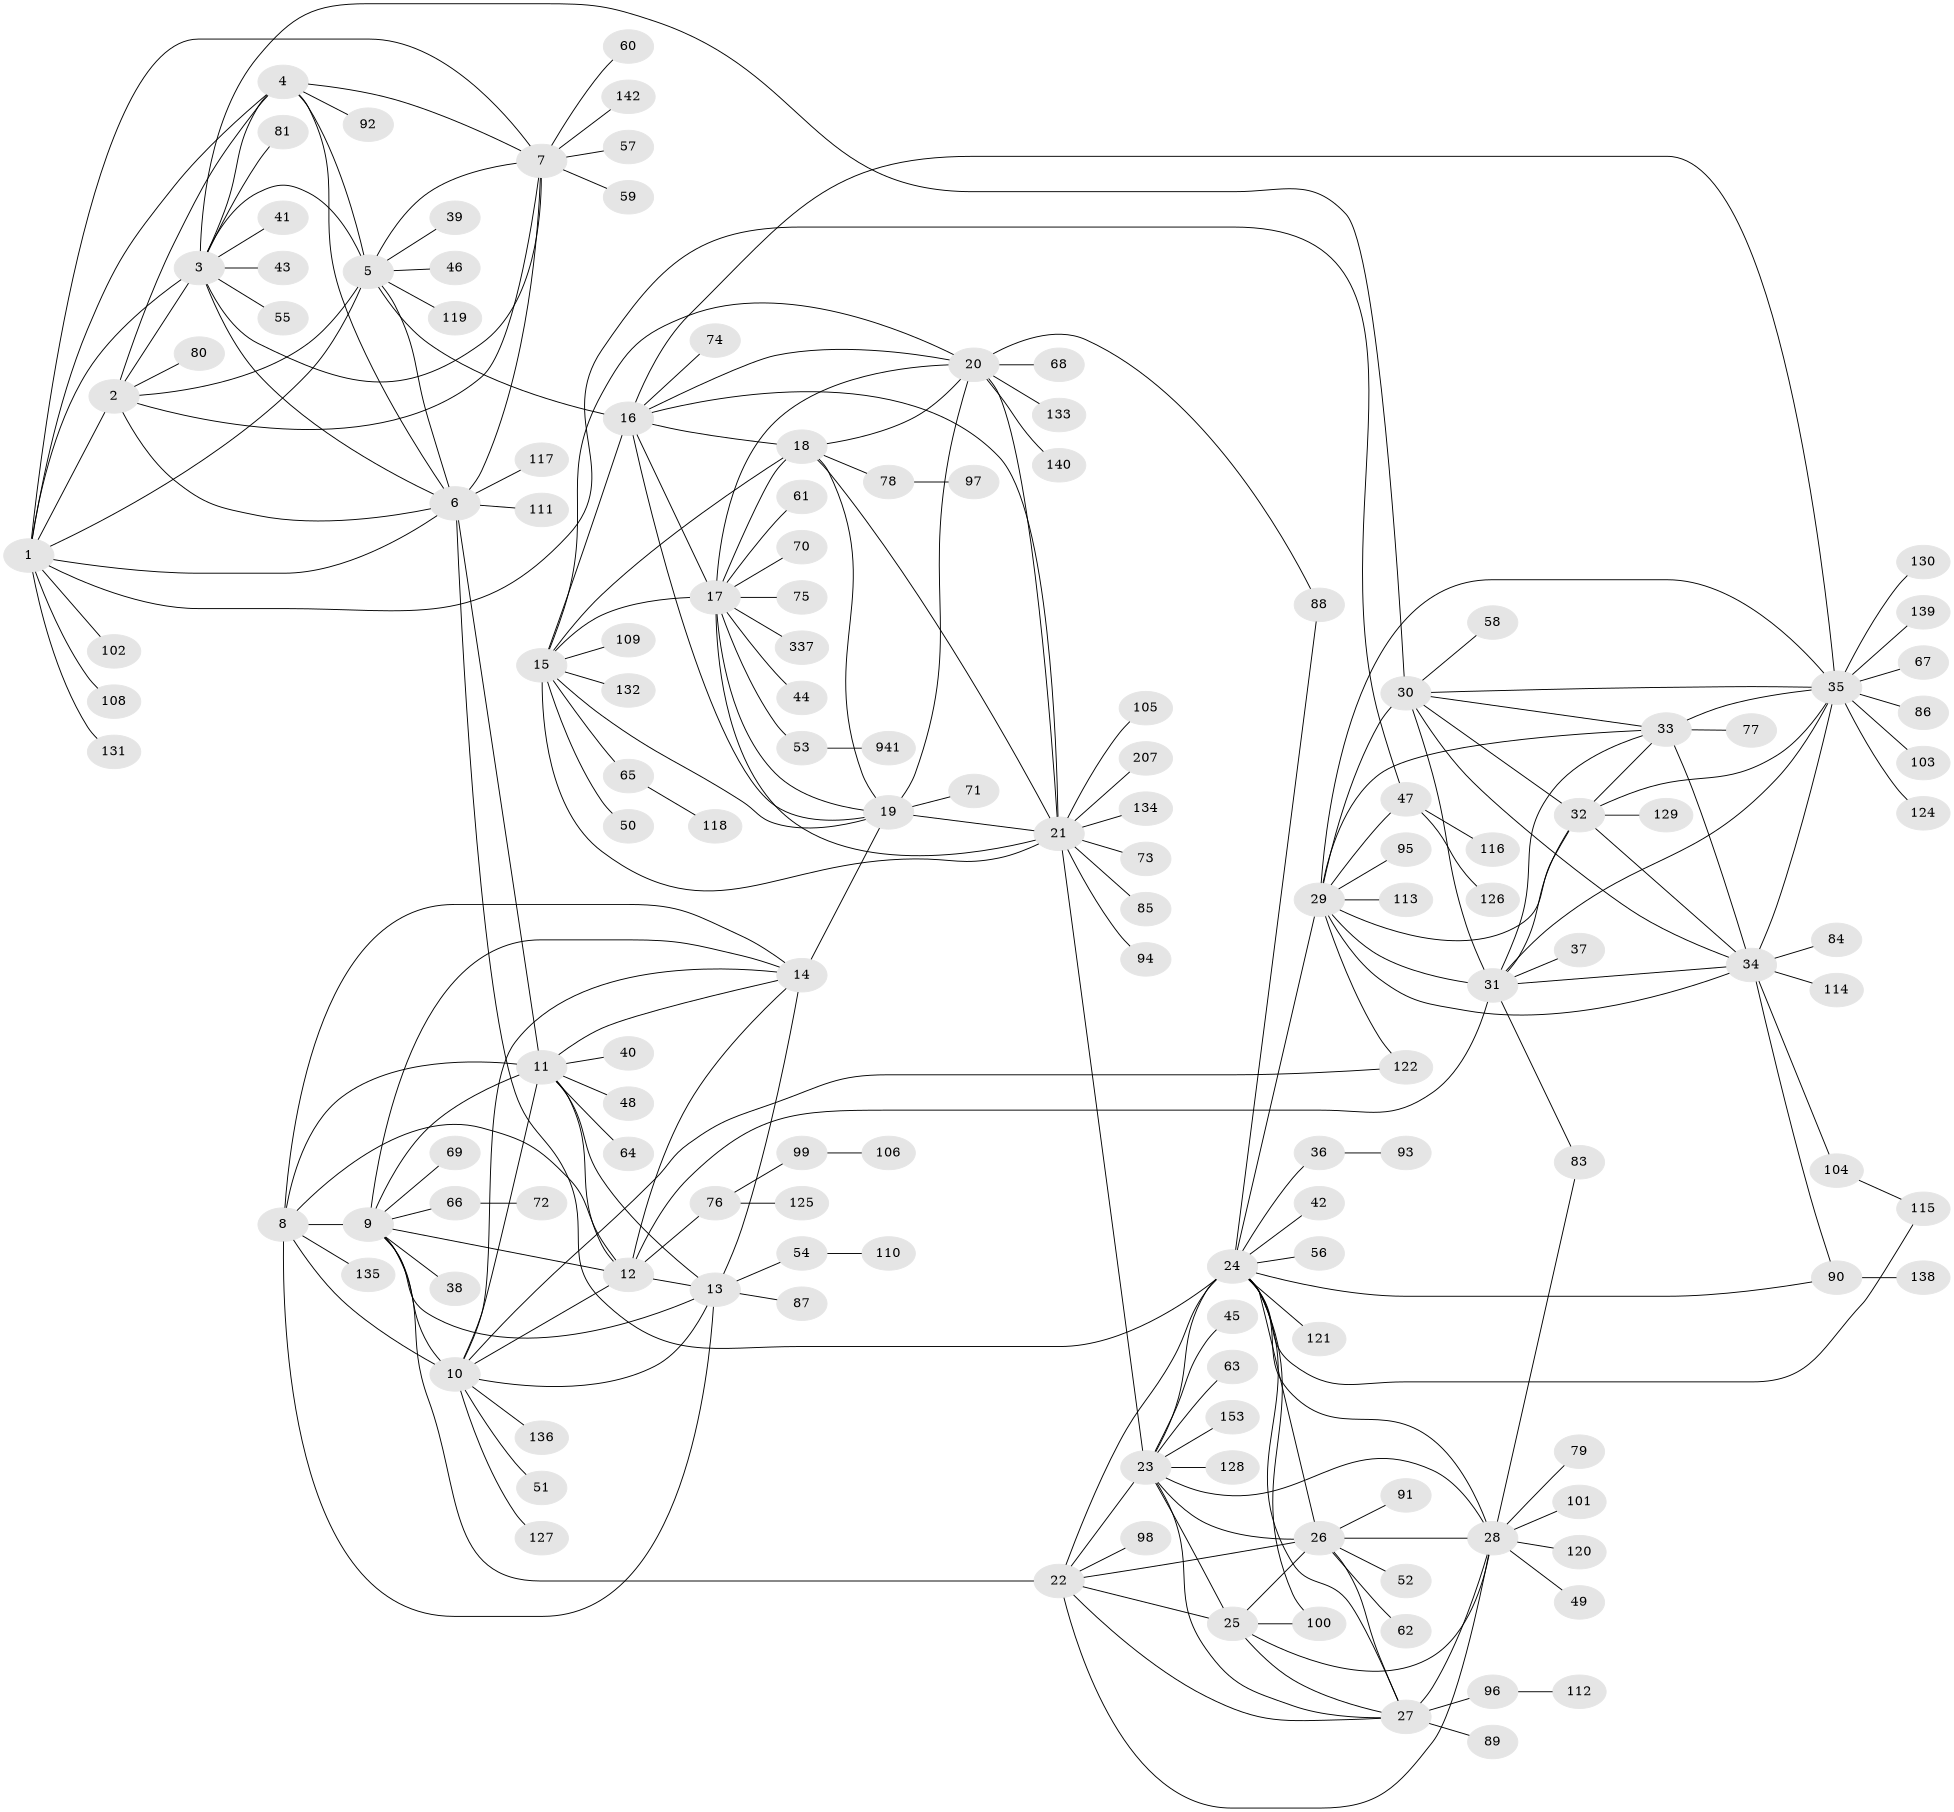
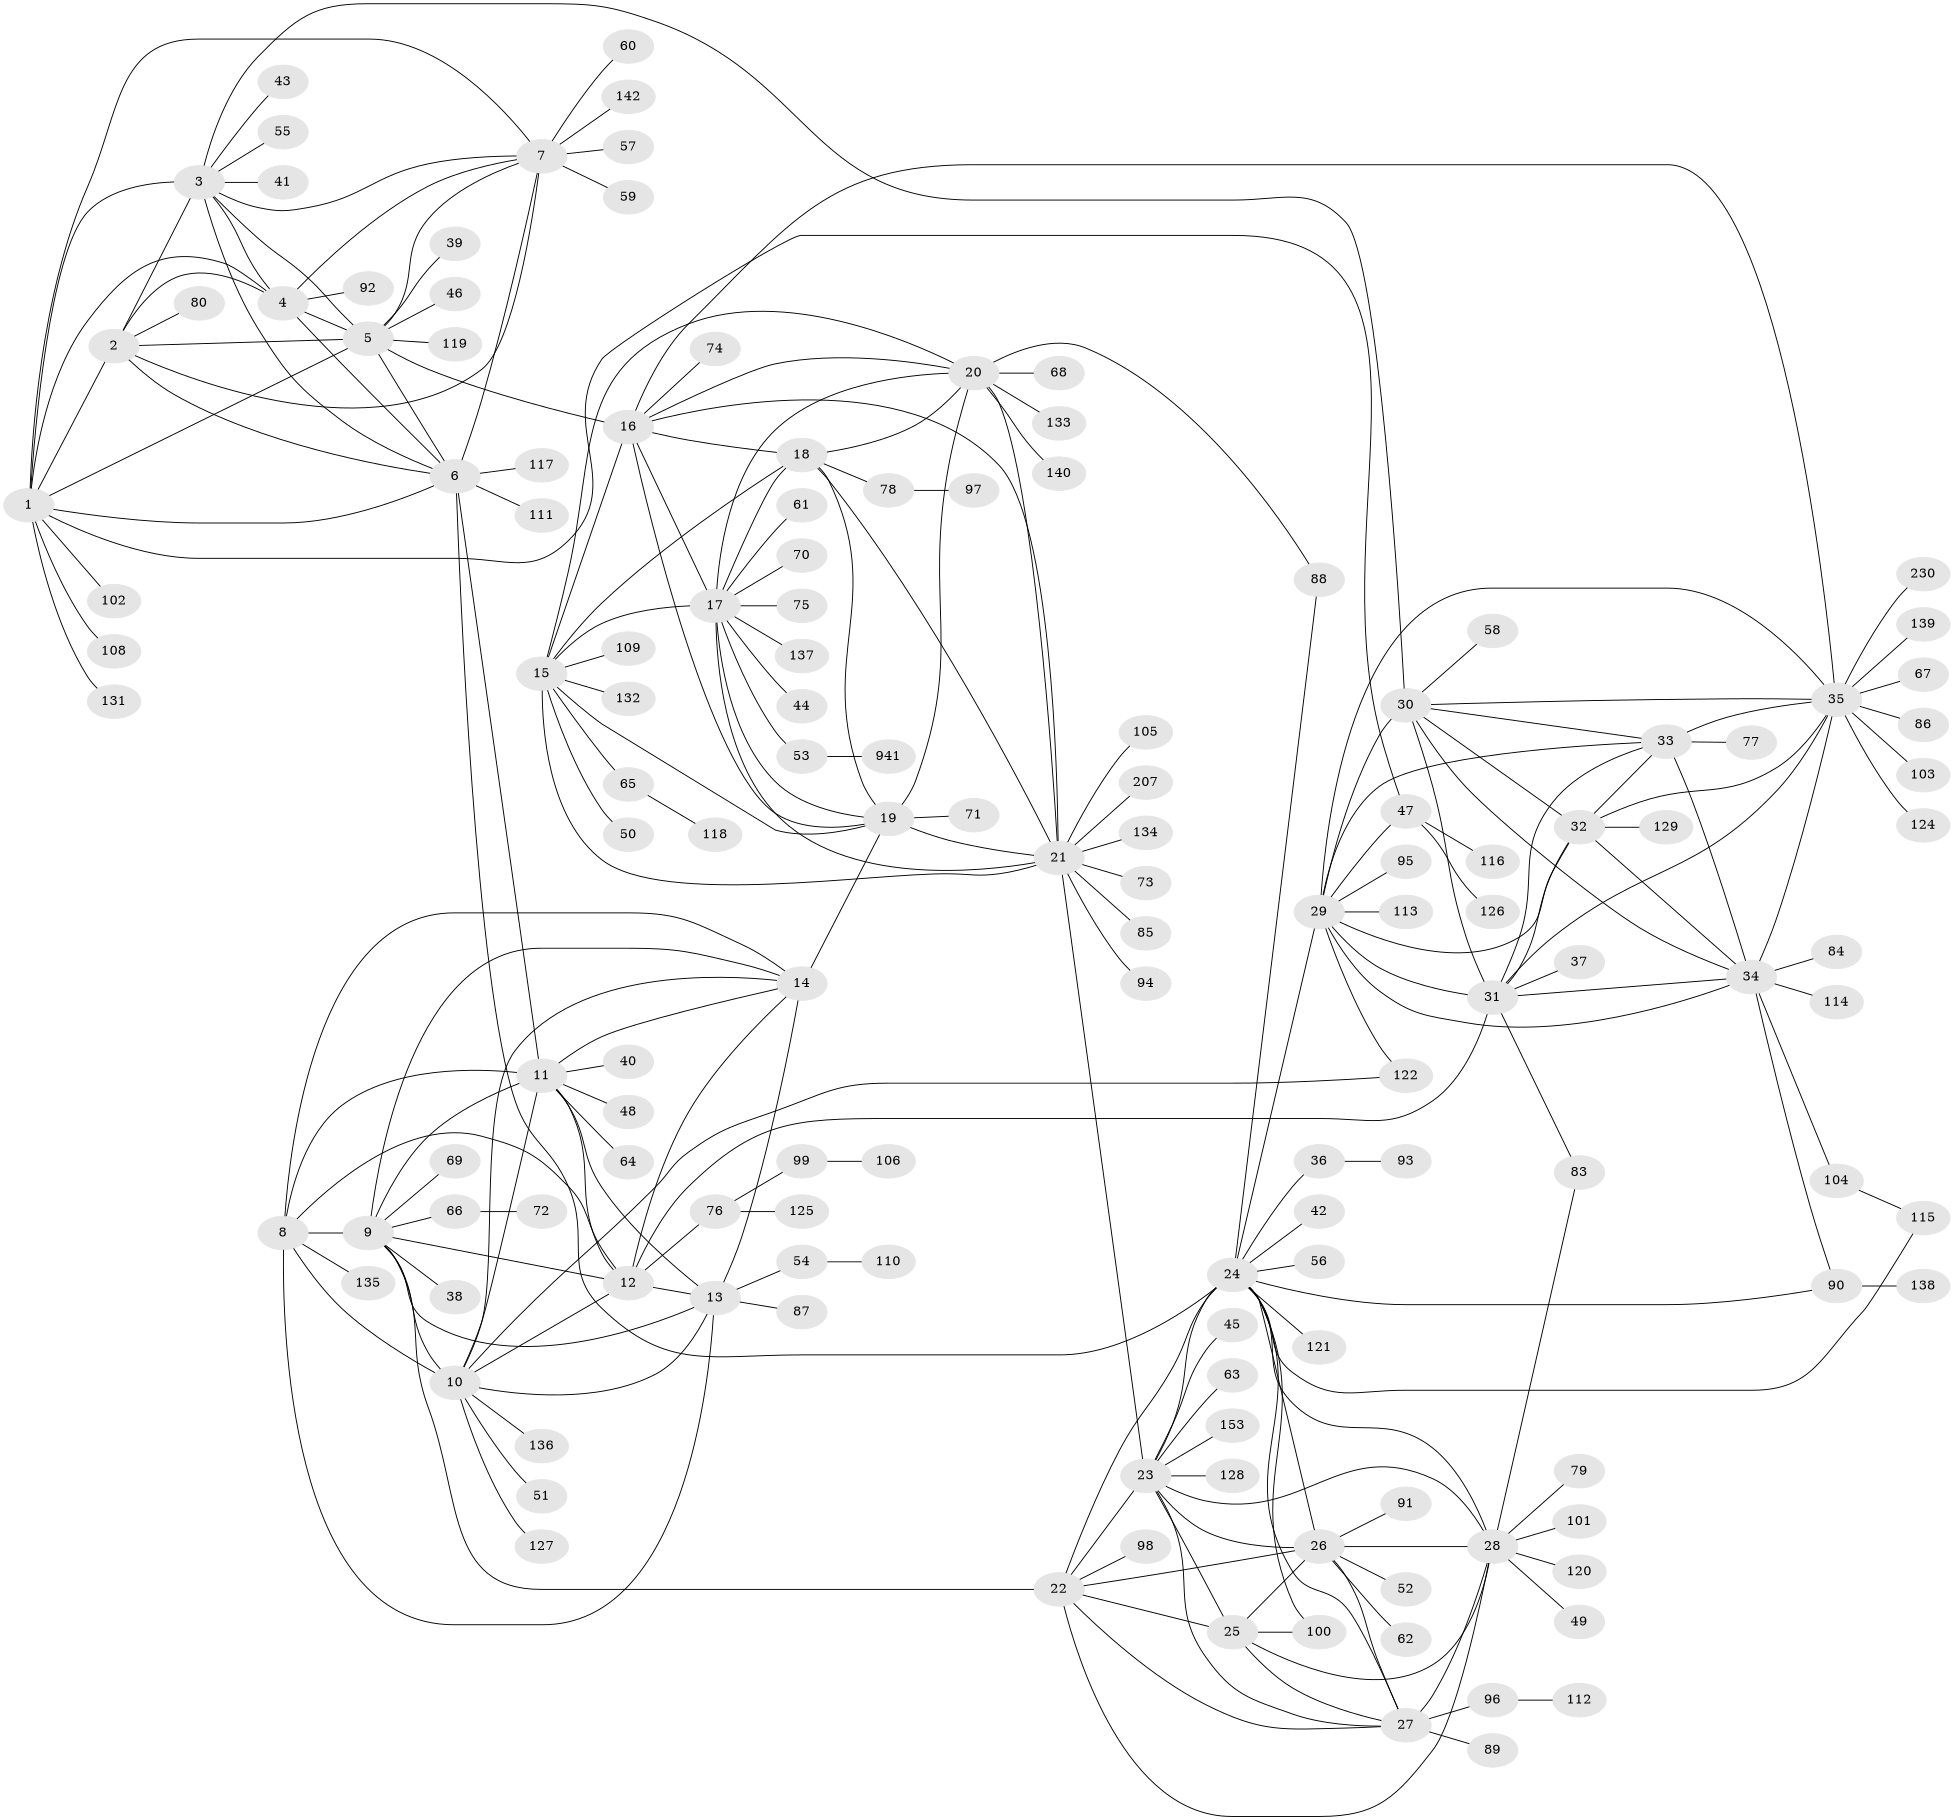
(283, 132) -> none
(1923, 562) -> (1923, 574)
(802, 648) -> (802, 656)
